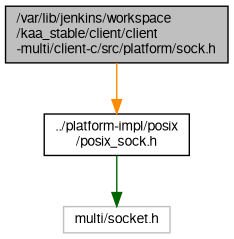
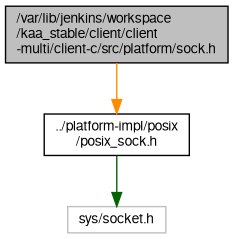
(117, 220) -> (117, 220)
